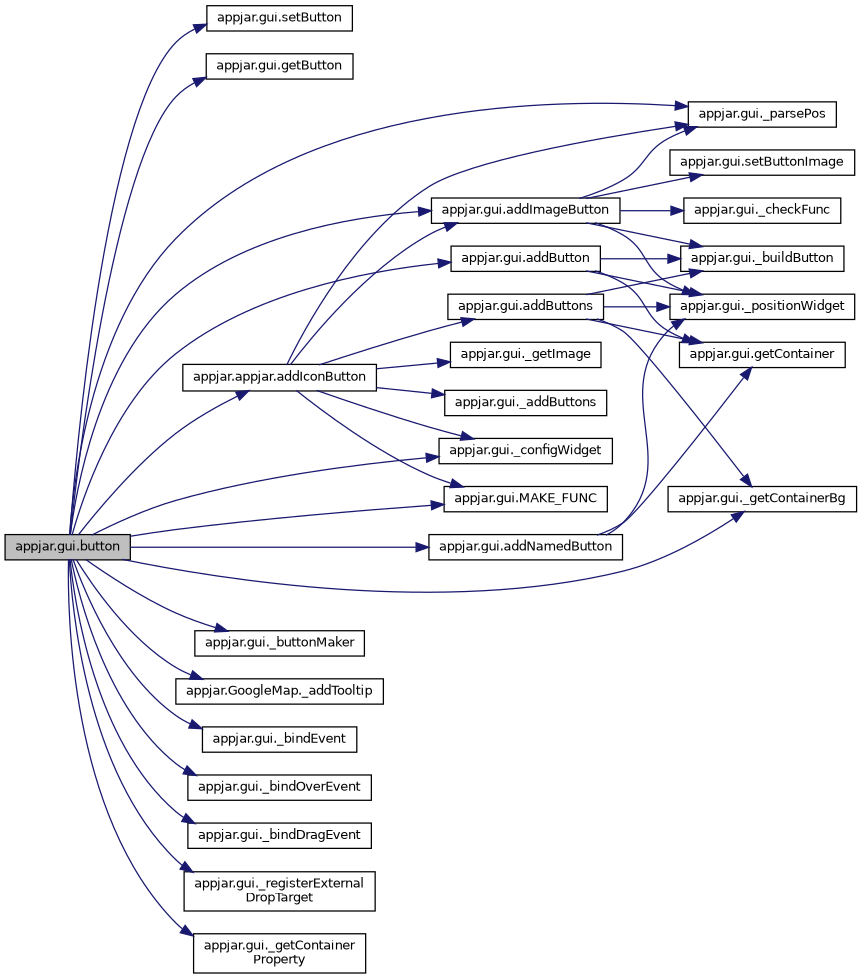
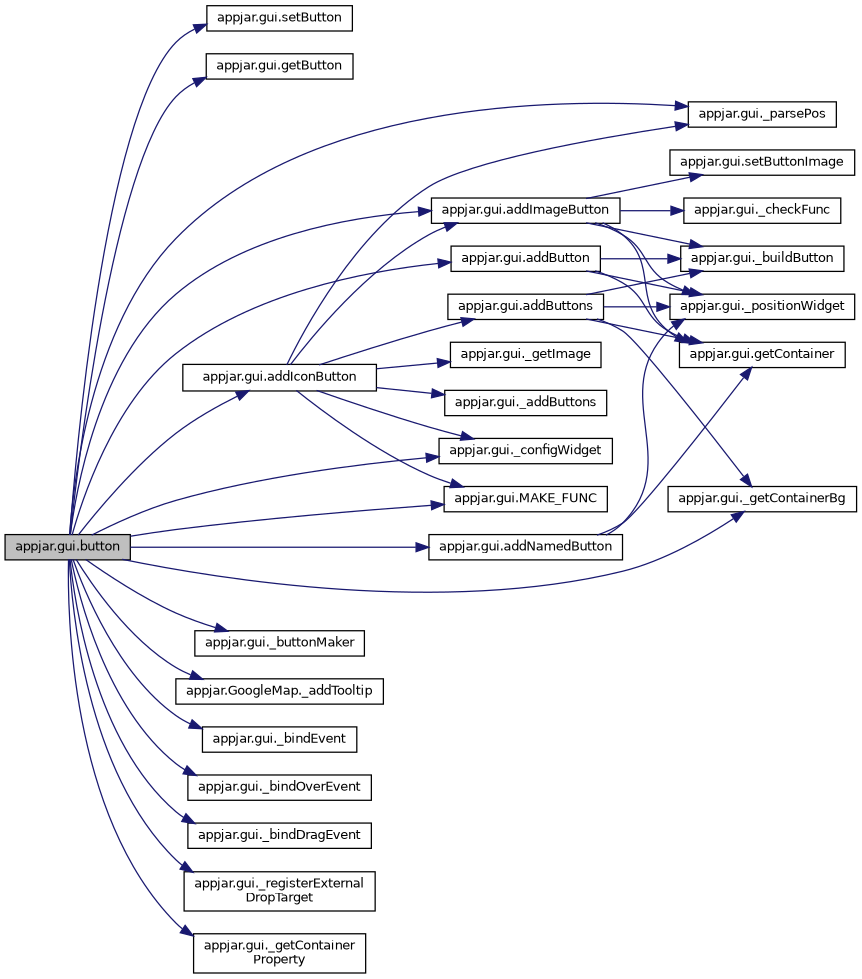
(636, 170) -> (644, 273)
(280, 378) -> (280, 378)
